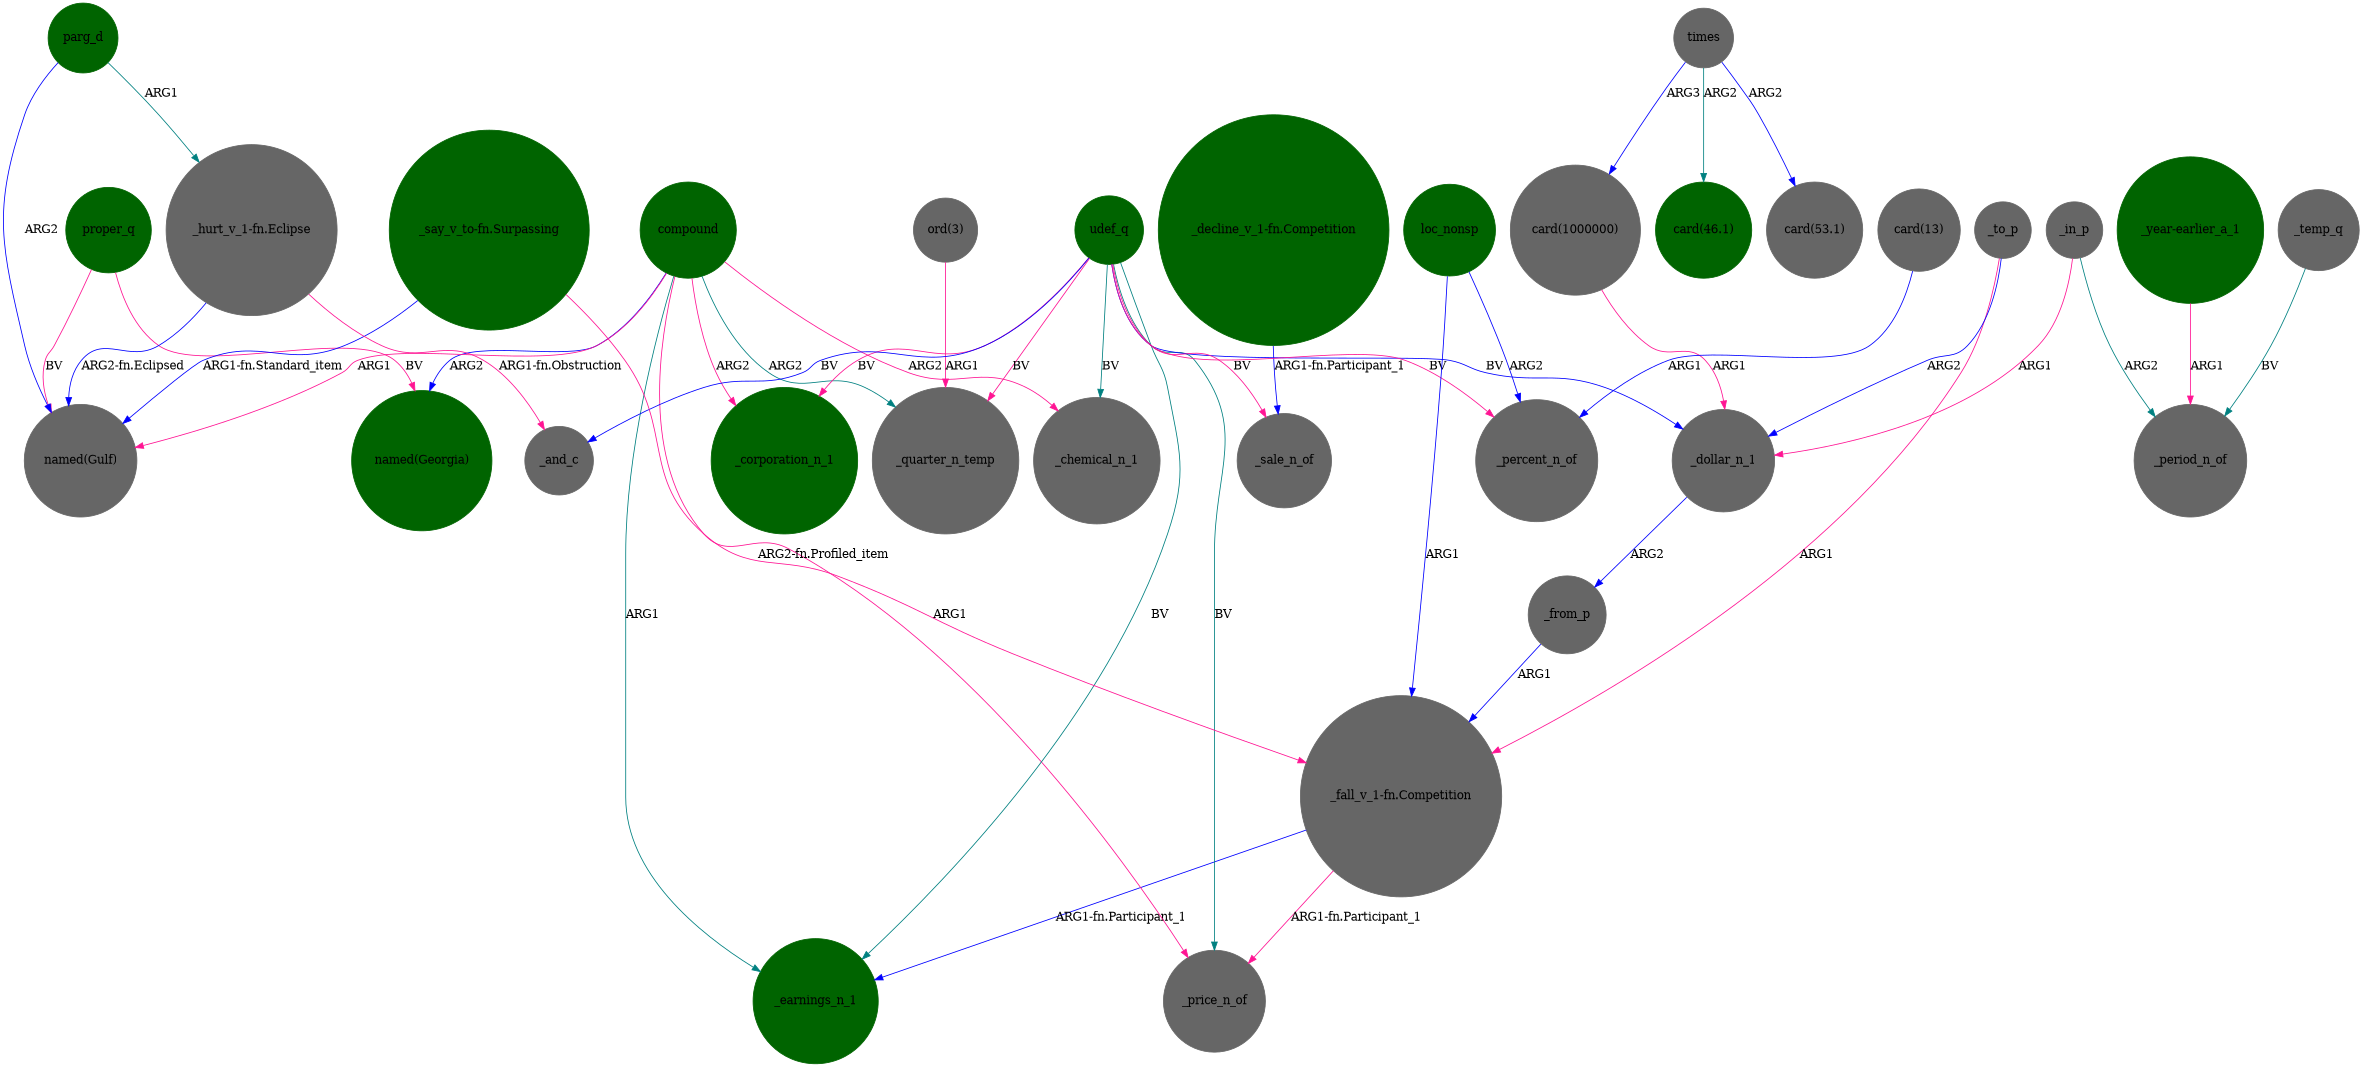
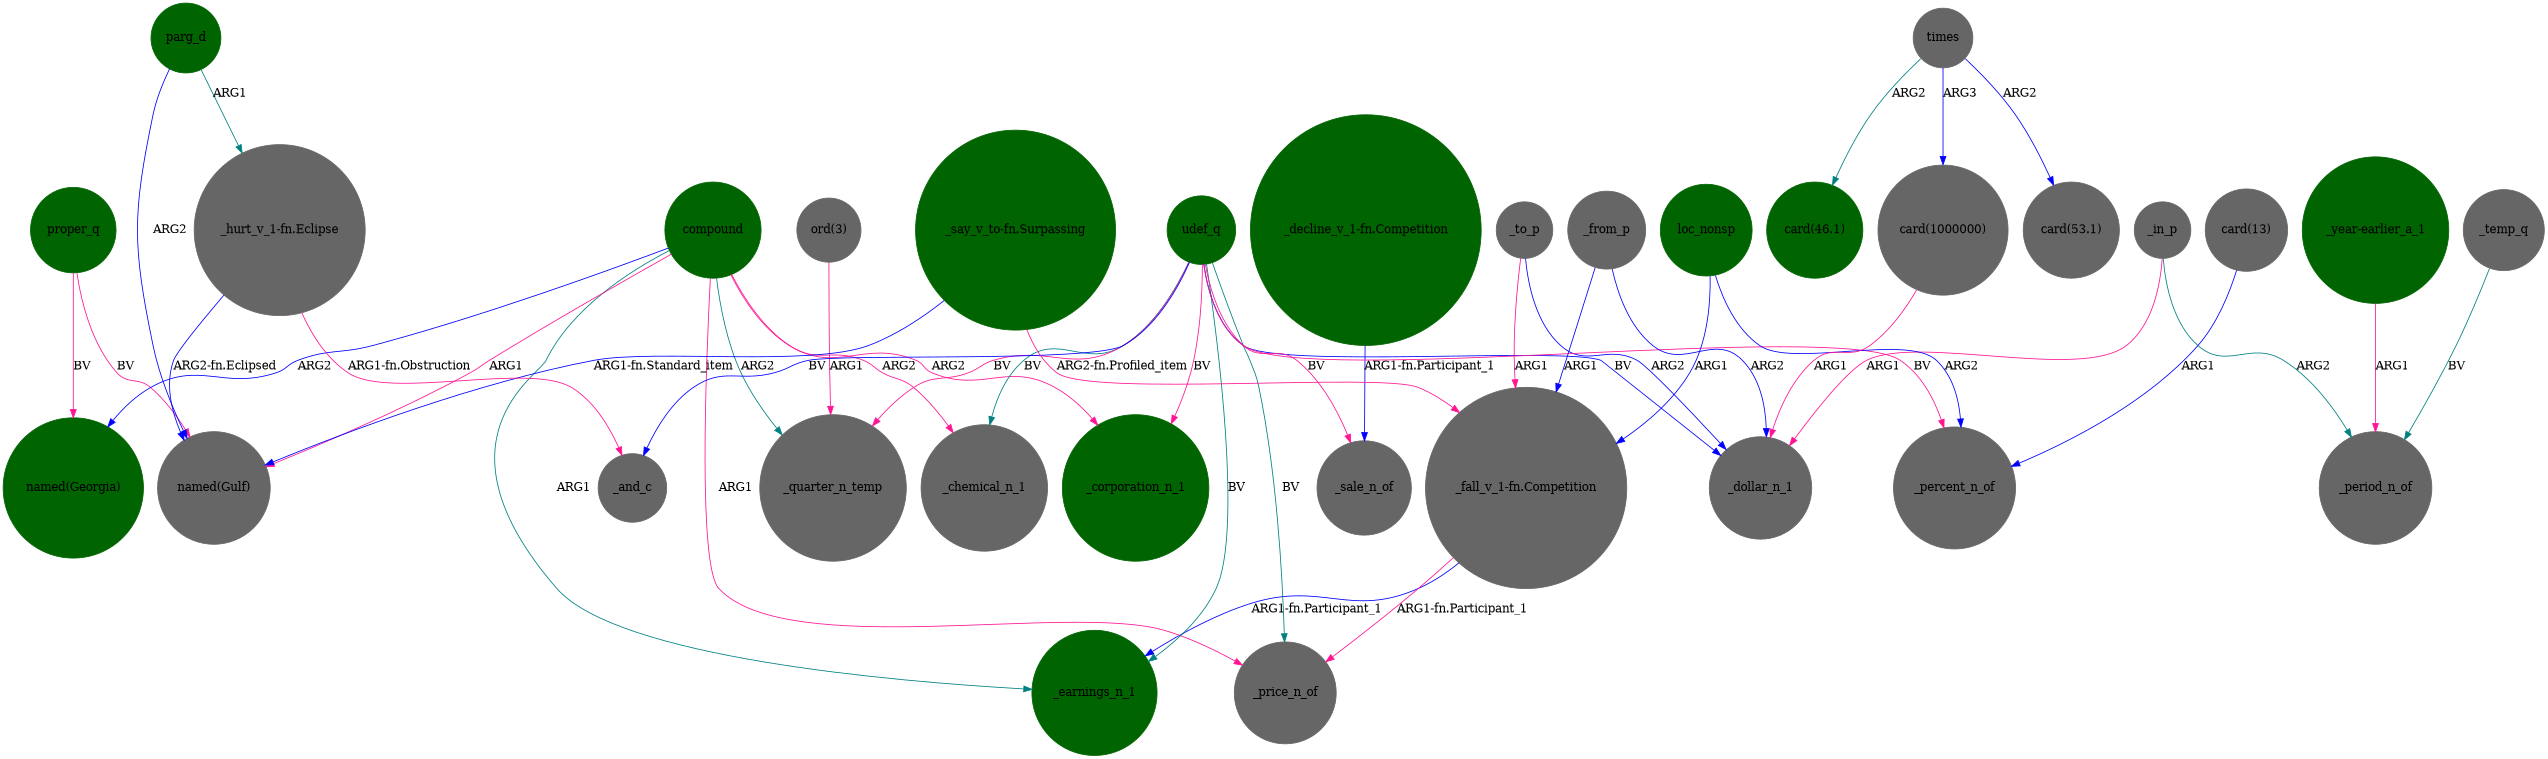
(1644, 539) -> (1685, 354)
